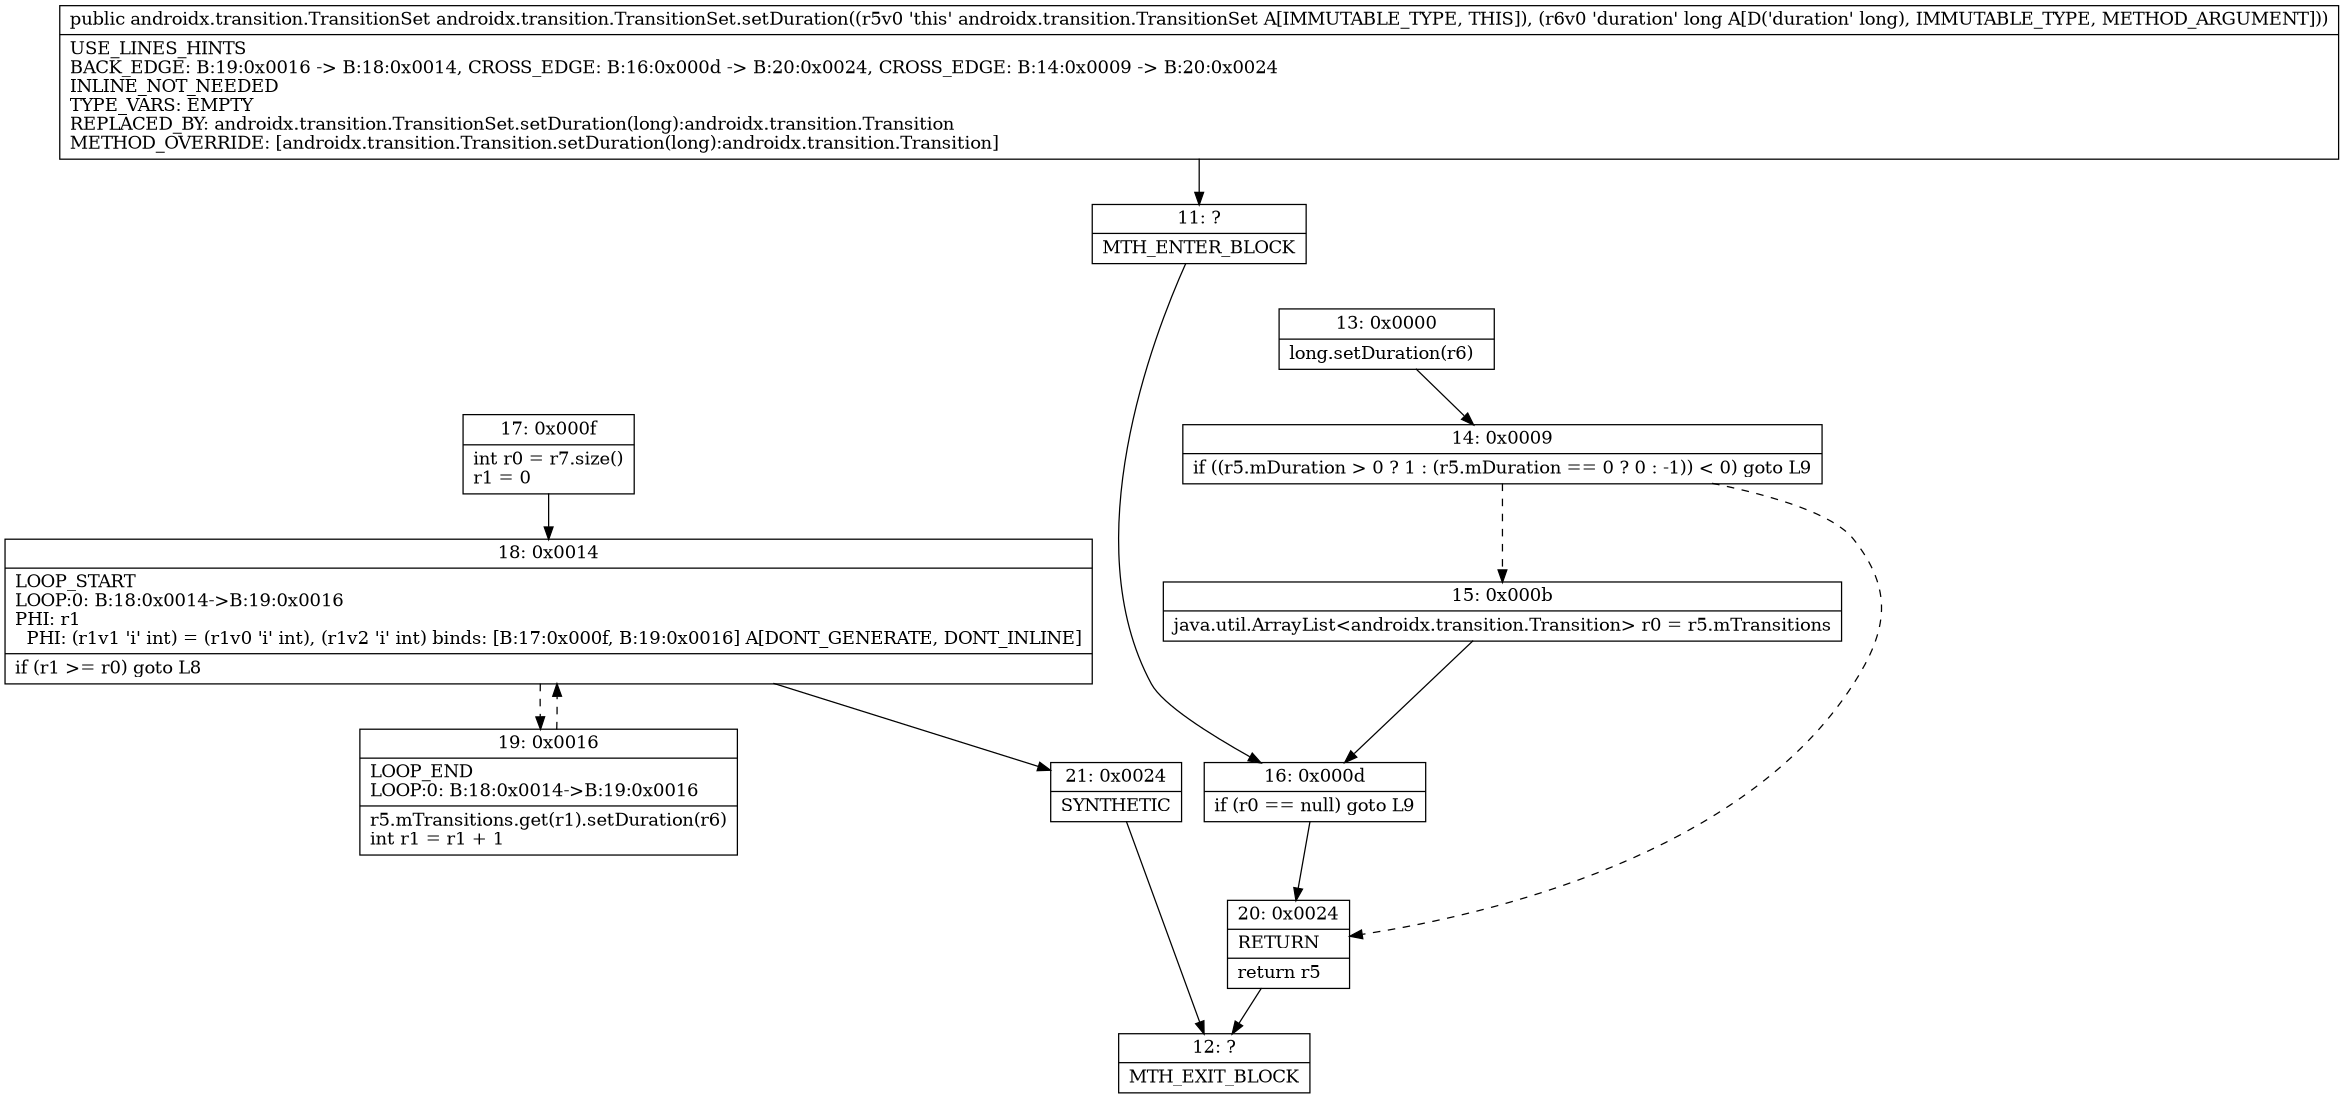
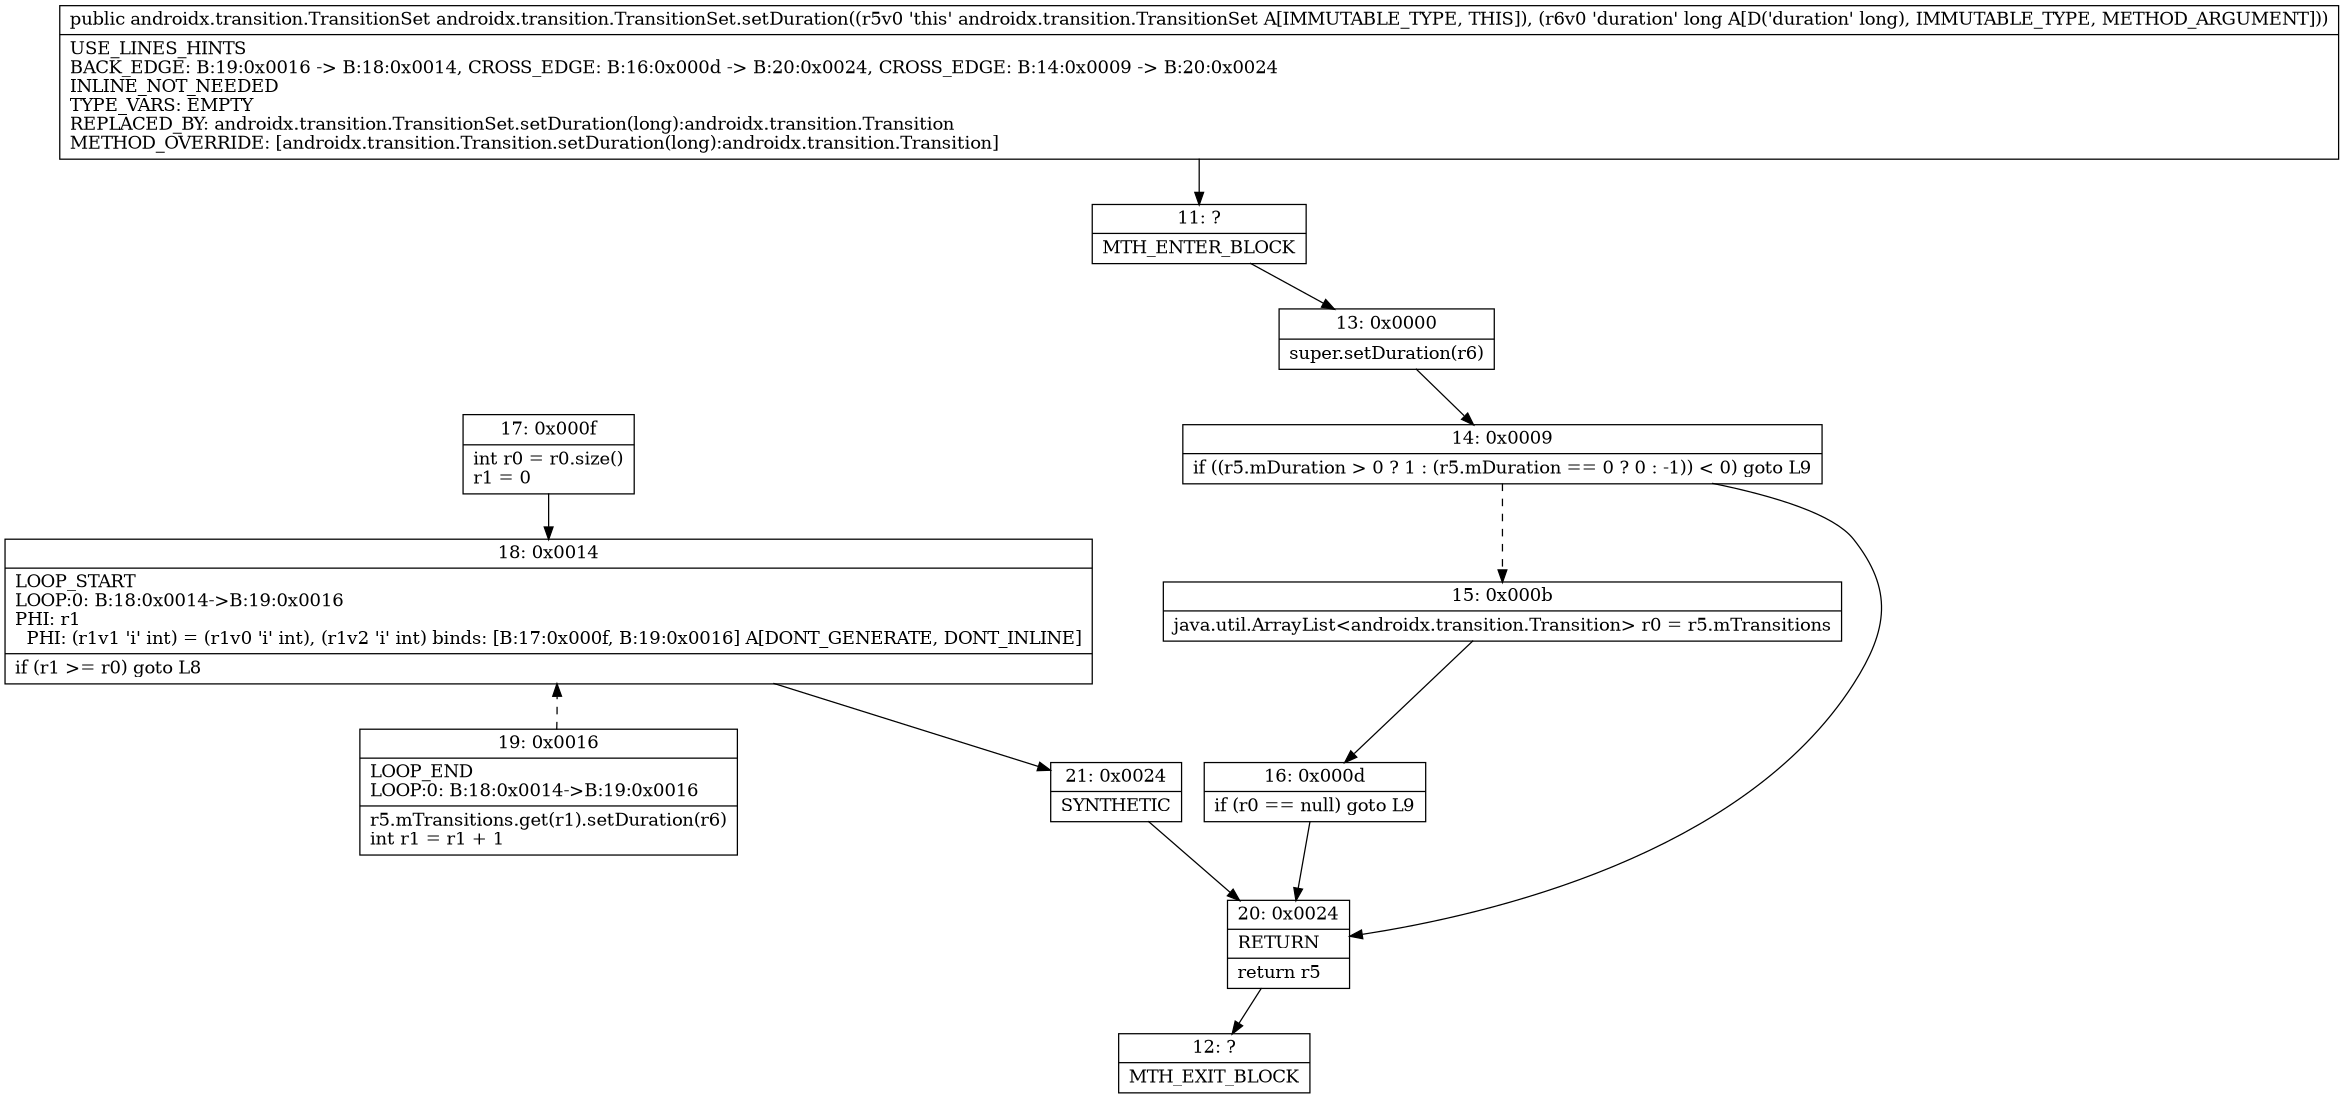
(1382, 354) -> (1387, 354)
(549, 459) -> (549, 459)
(1120, 533) -> (1287, 283)
(540, 700) -> none
(1767, 777) -> (1767, 777)
(1163, 922) -> (1189, 857)
